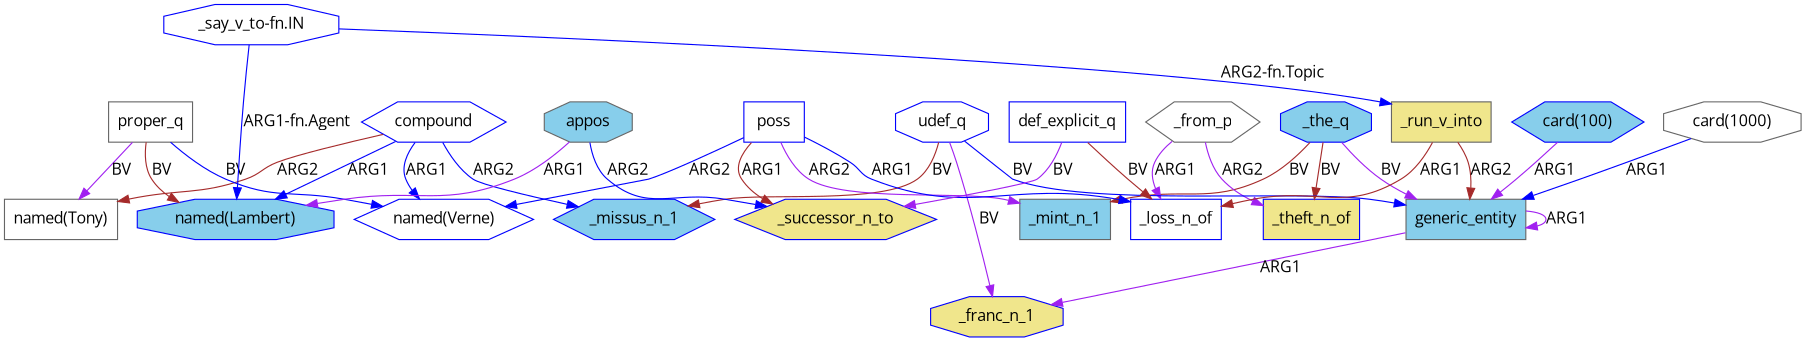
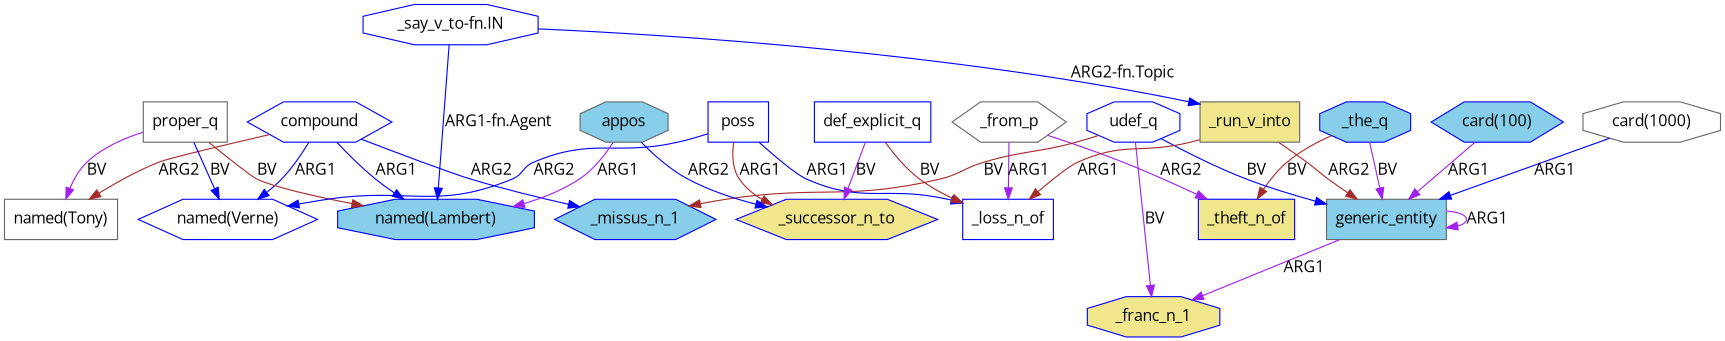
(1065, 219) -> none
